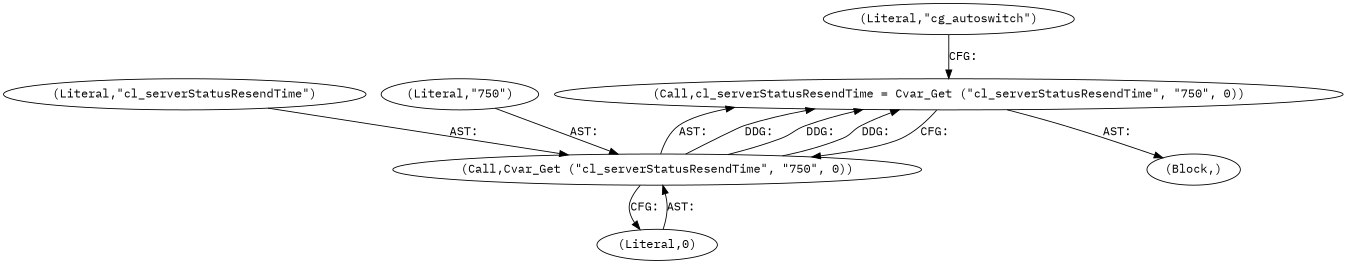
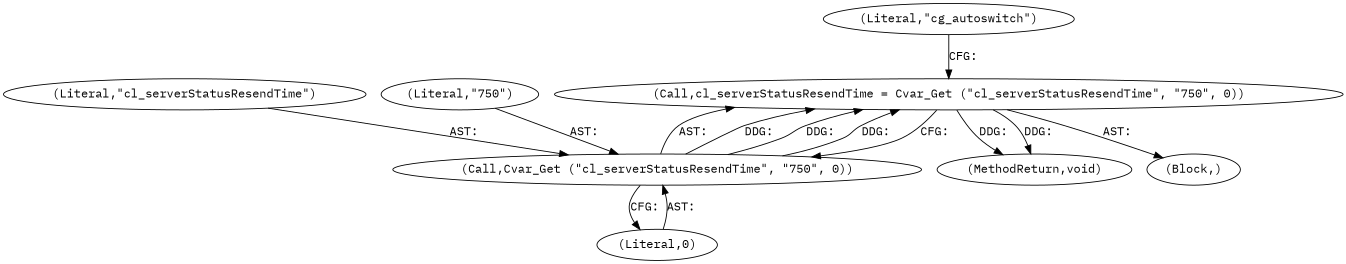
none -> (1034, 170)
